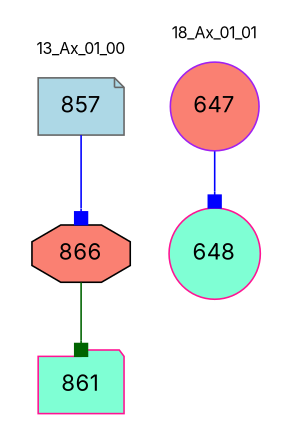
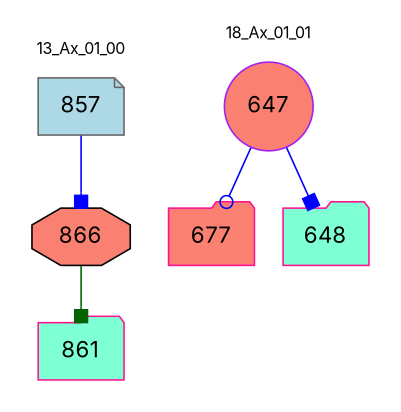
none -> (212, 237)
(215, 254) -> (326, 237)
